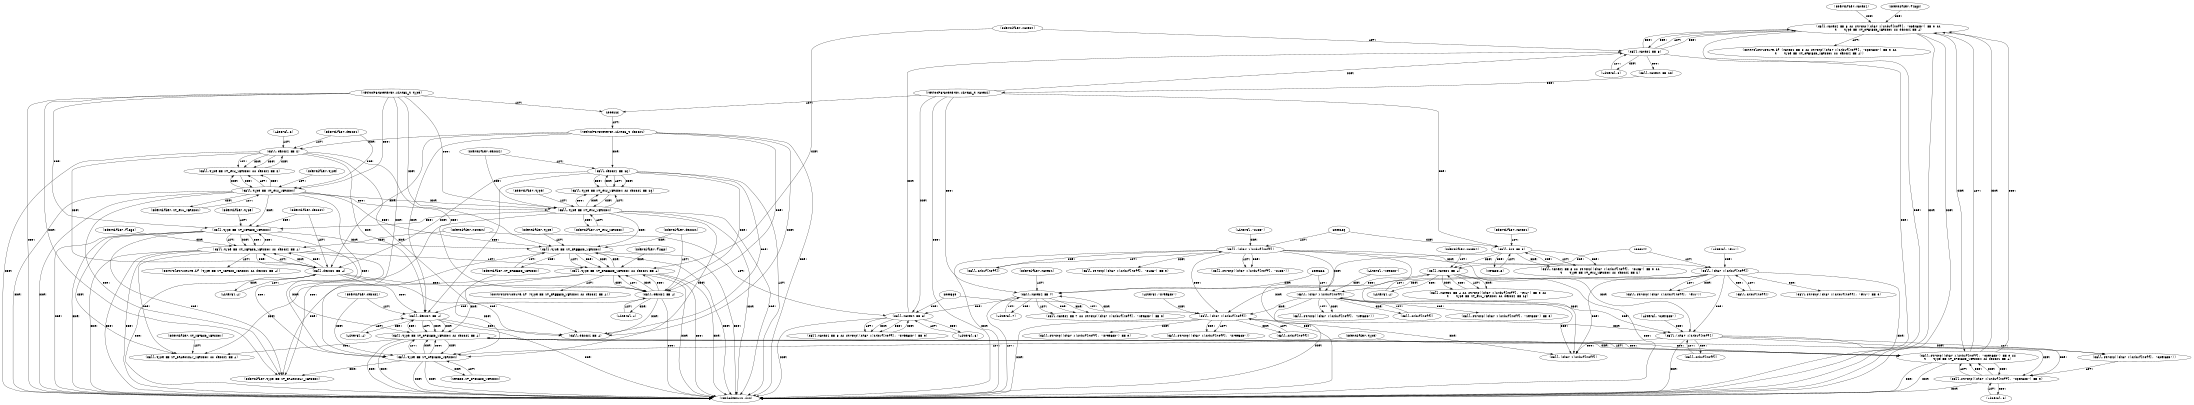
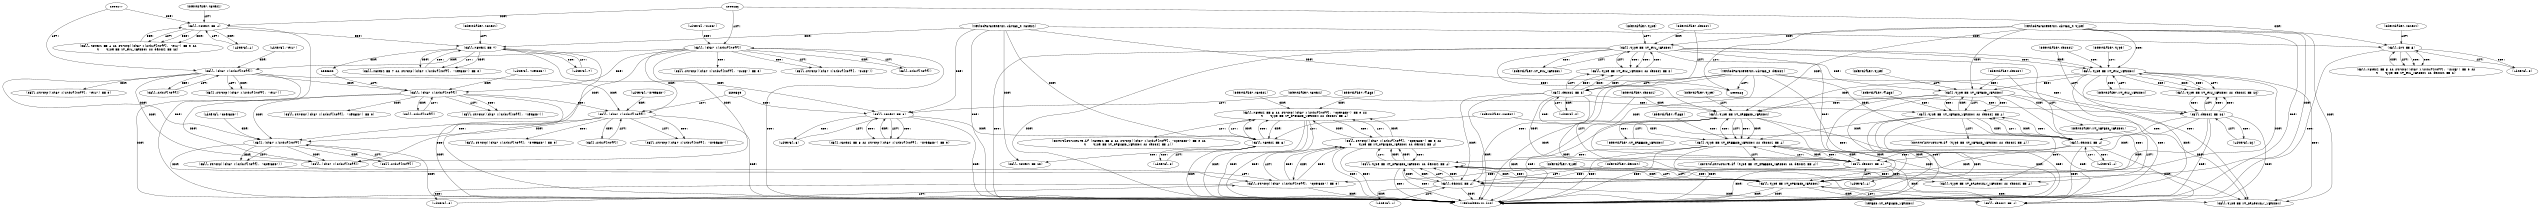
(1322, 88) -> (1004, 97)
none -> (1914, 99)
(811, 103) -> (1311, 60)
none -> (1565, 103)
(612, 121) -> (1742, 81)
(373, 142) -> (1648, 83)
none -> (2244, 143)
(617, 152) -> (2058, 93)
(493, 259) -> (1859, 129)
(1581, 259) -> (170, 17)
(1478, 260) -> (476, 16)
(1495, 271) -> (2522, 71)
(83, 274) -> (2041, 107)
(317, 283) -> none
(783, 283) -> (2203, 164)
(1188, 288) -> (395, 54)
(950, 295) -> (735, 93)
(476, 318) -> (1883, 172)
(1011, 346) -> (541, 129)
(282, 379) -> (2249, 204)
